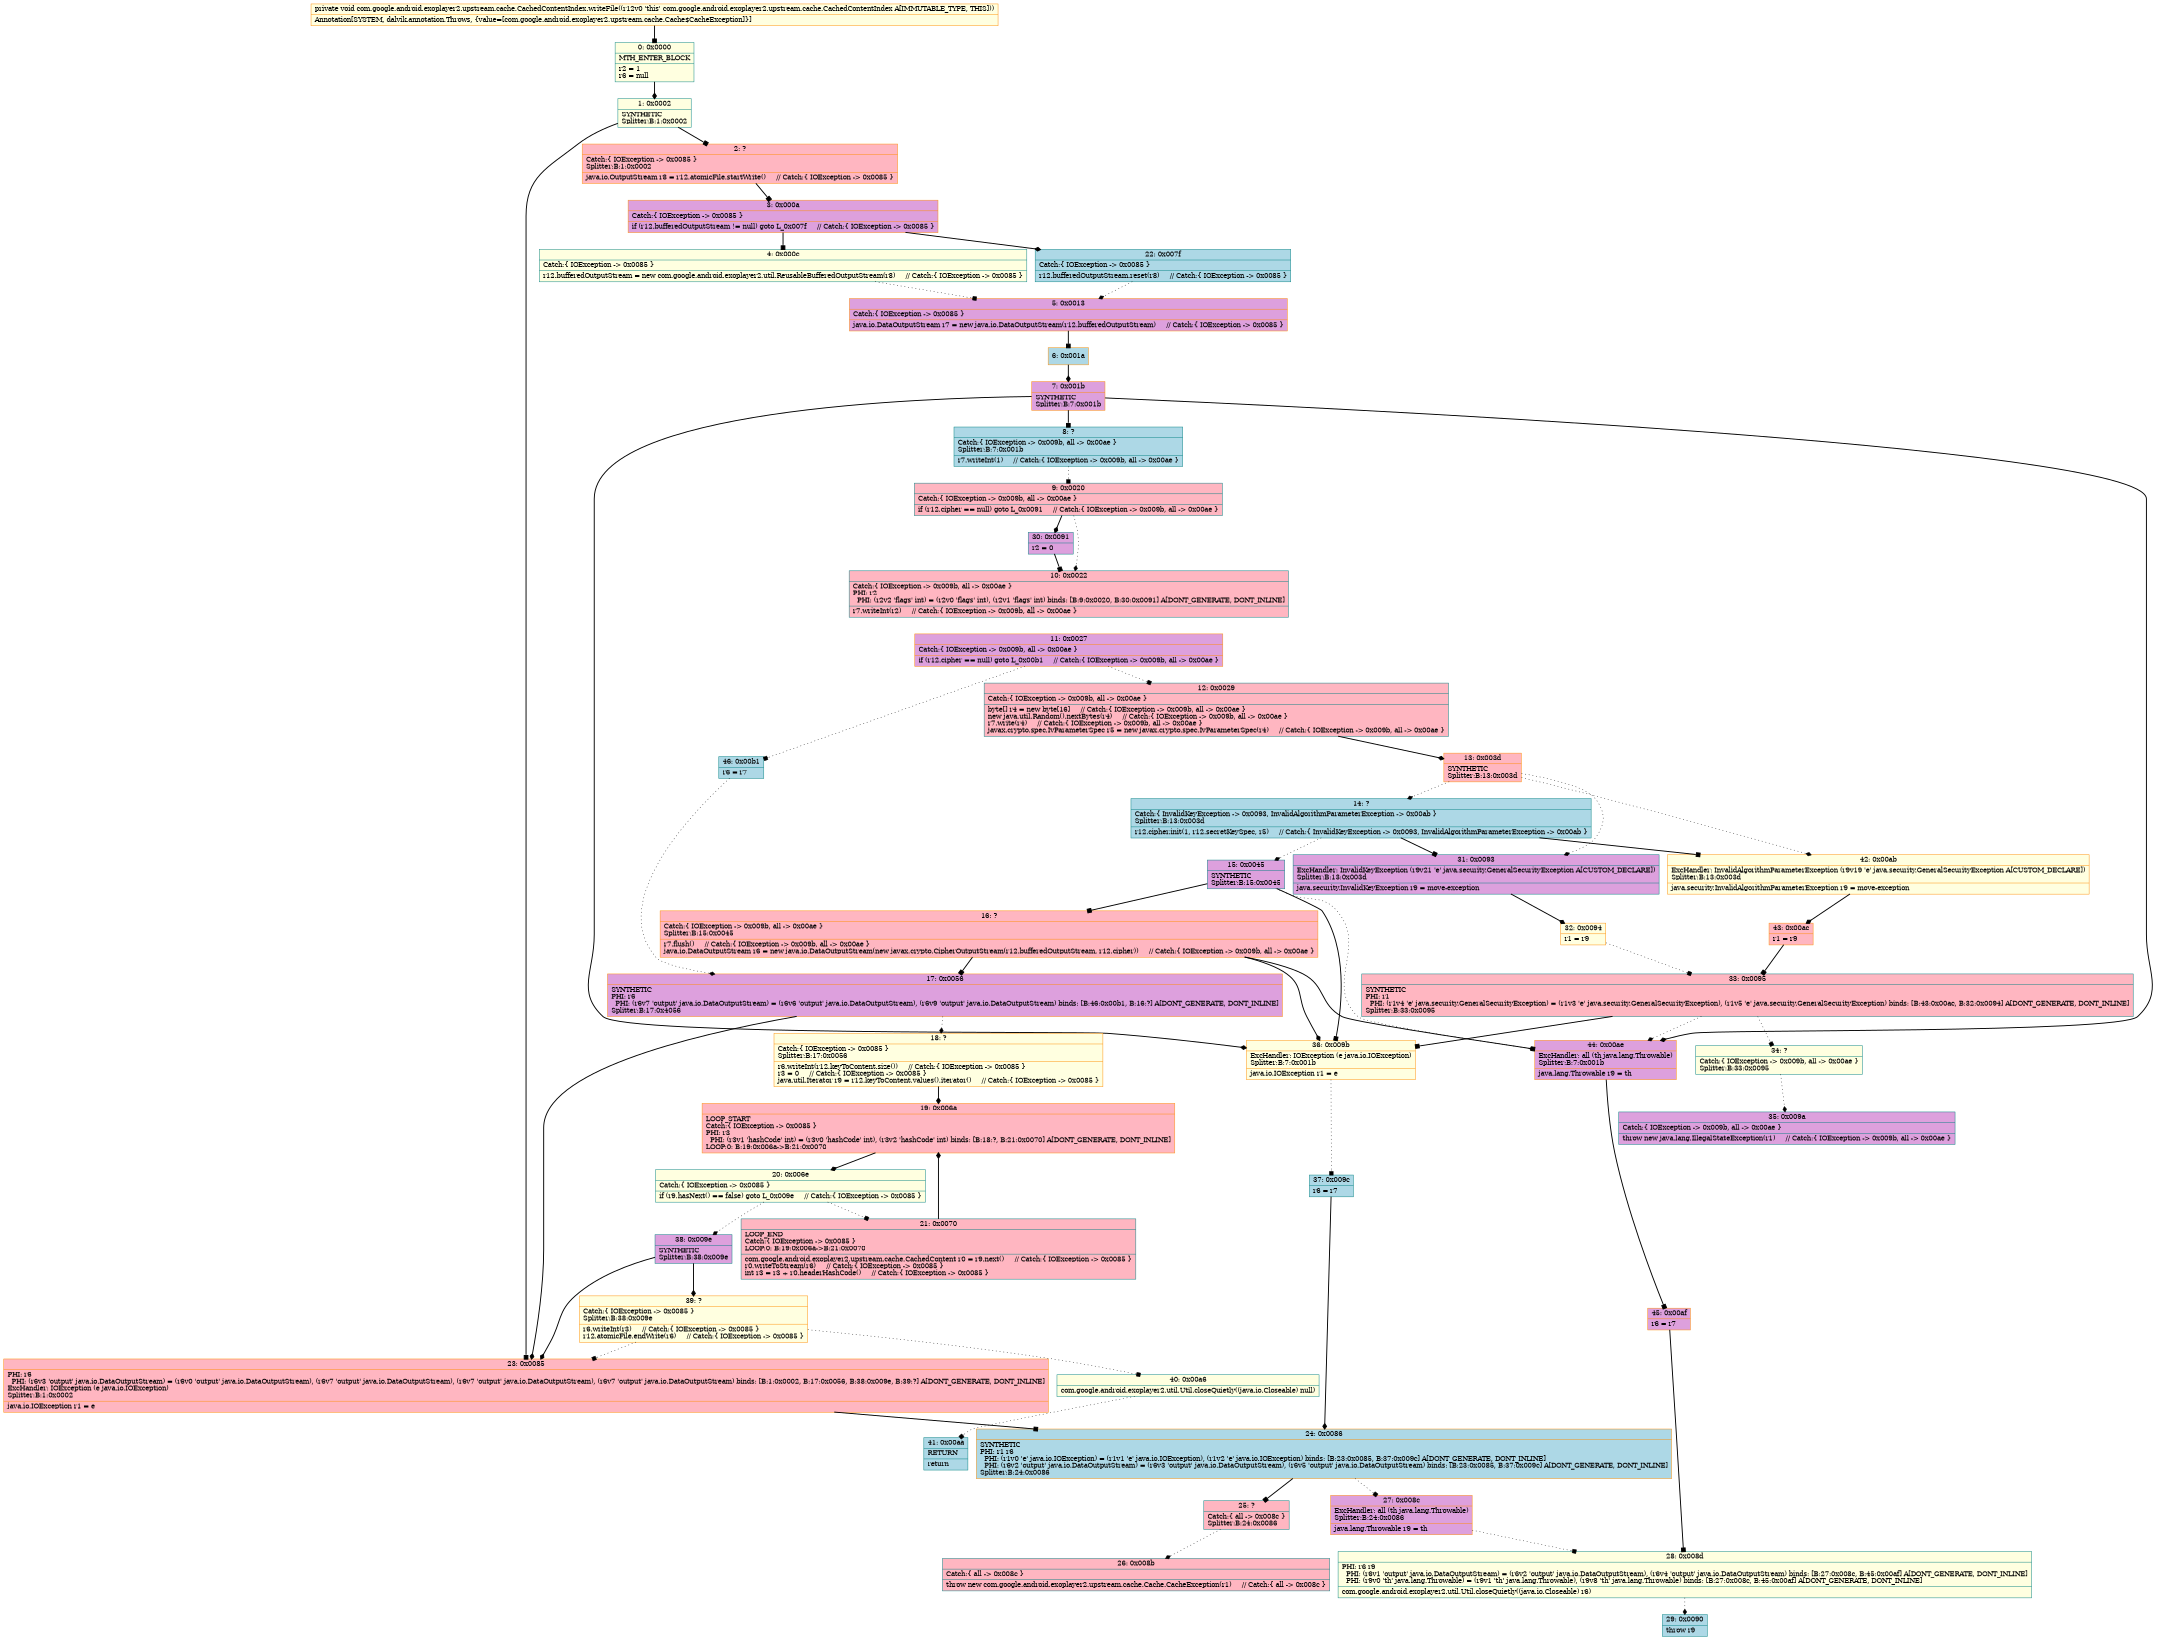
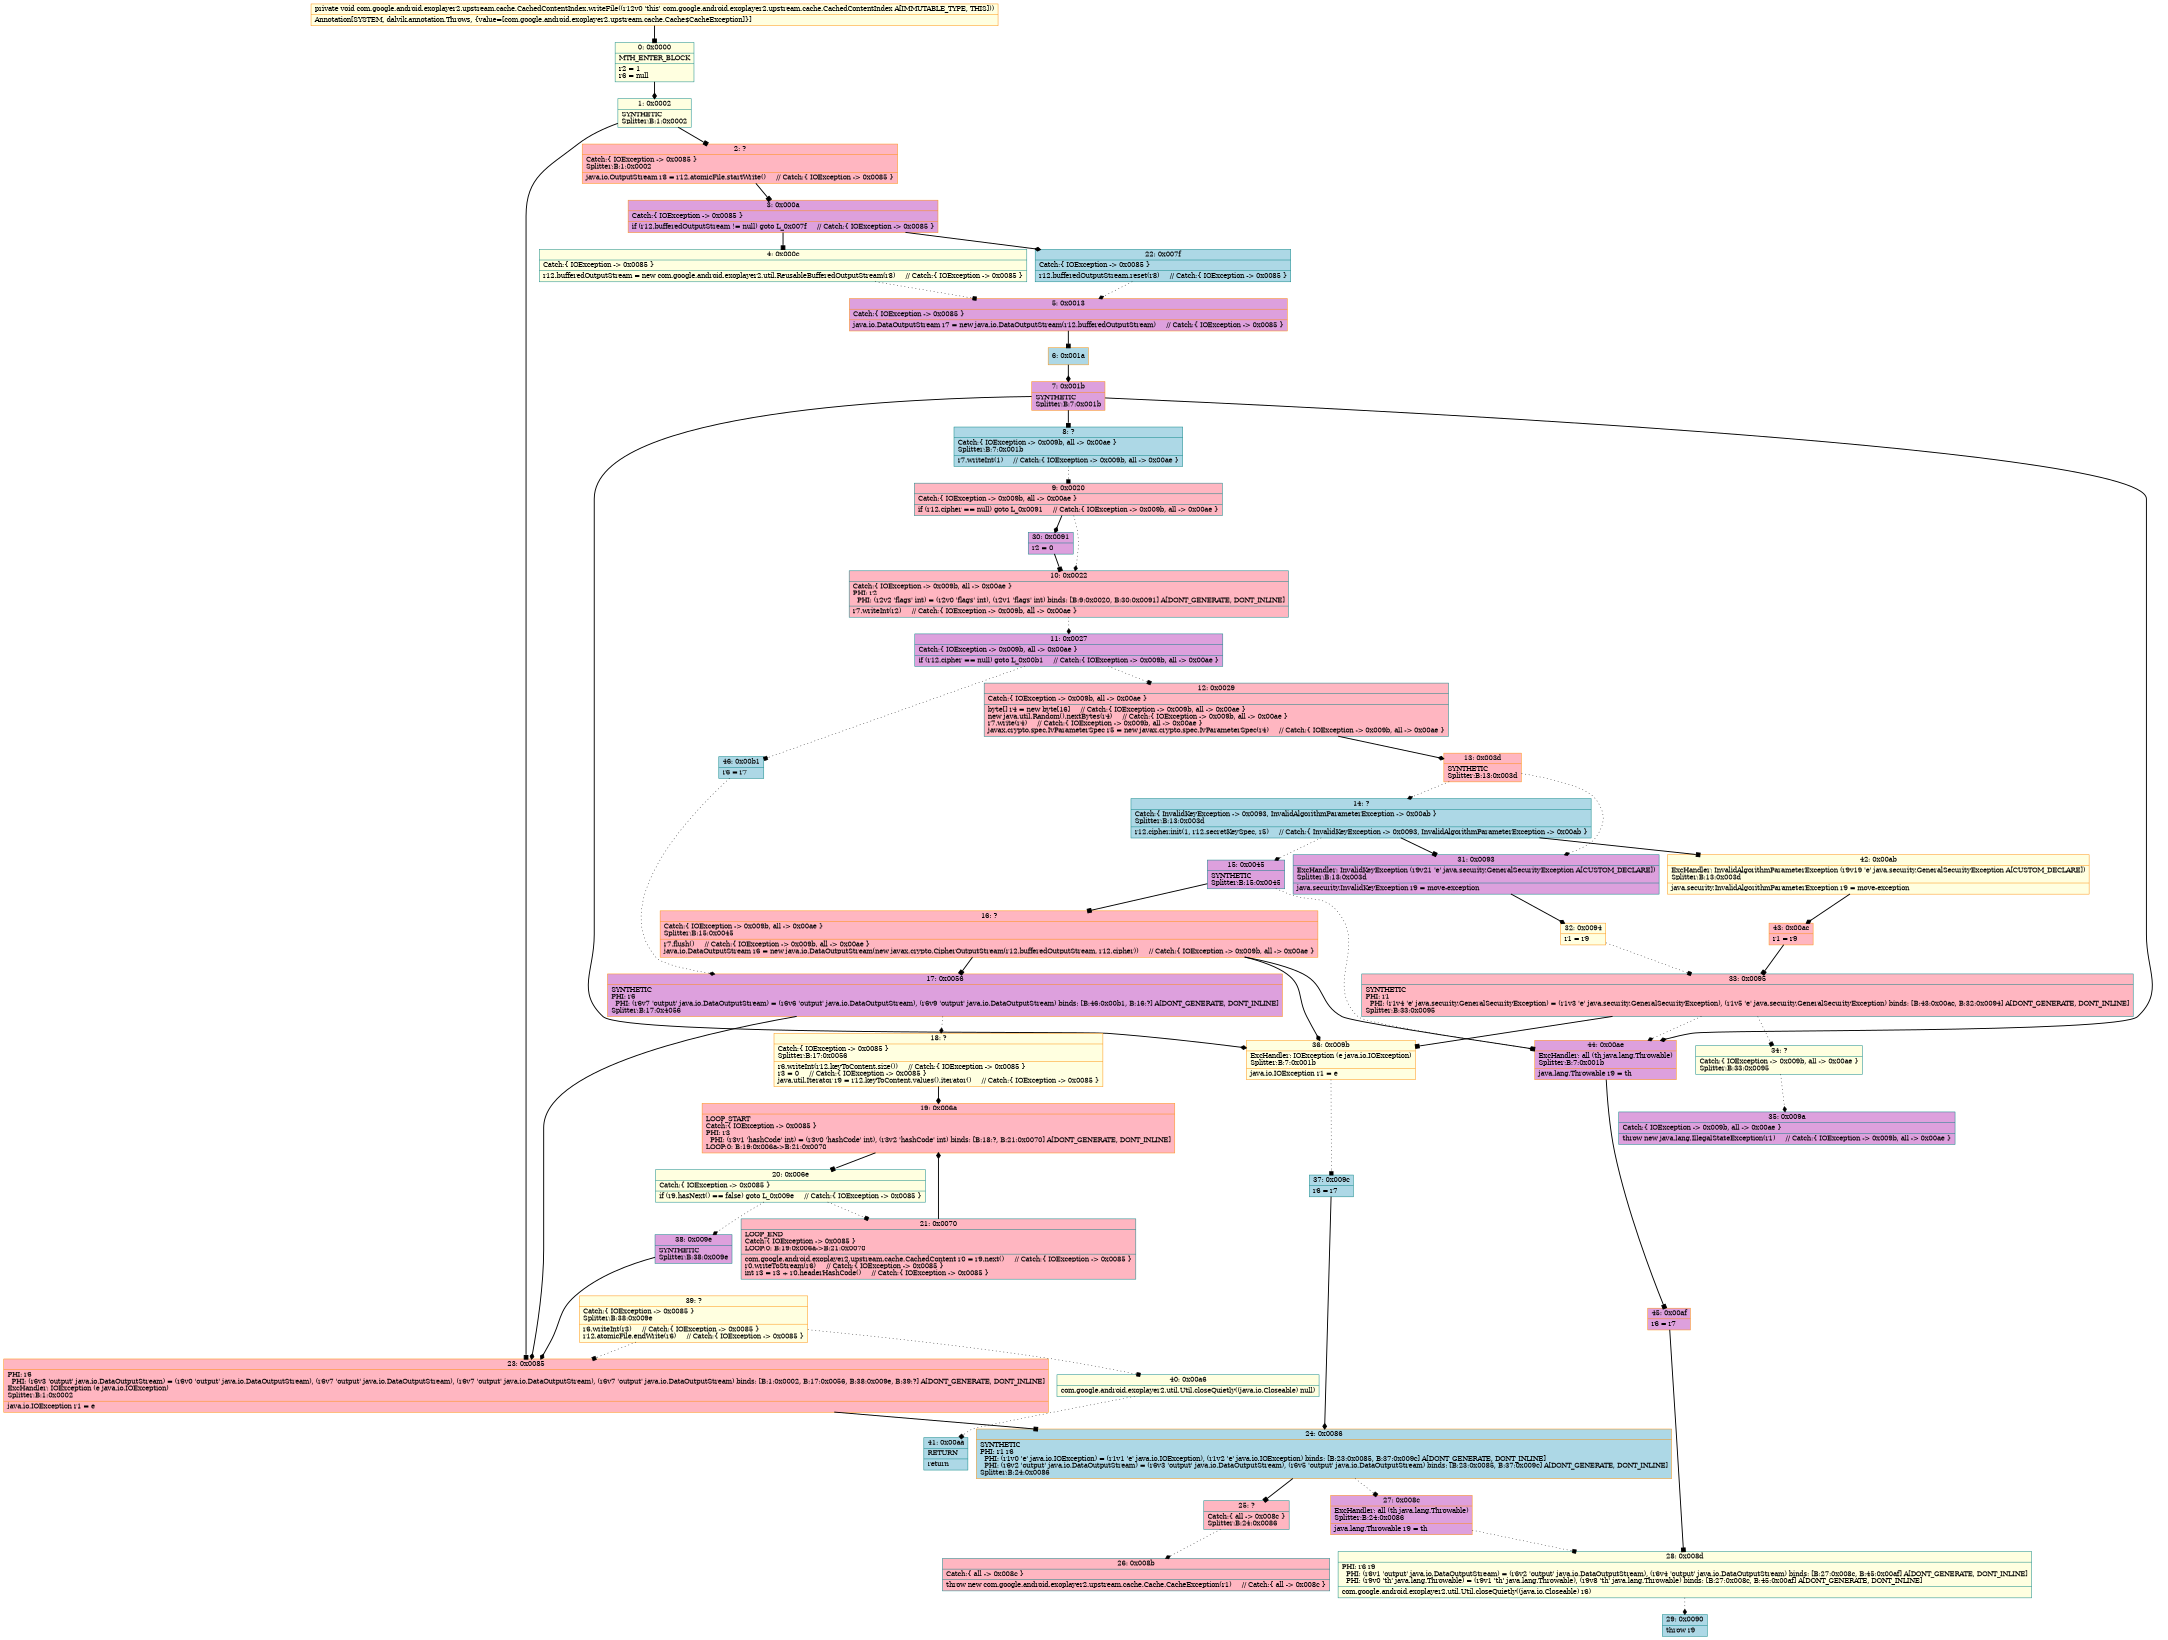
none -> (1069, 623)
(1069, 650) -> (1069, 650)
(1664, 814) -> none
(1337, 947) -> none
(856, 1160) -> (856, 1160)
(694, 1277) -> none
